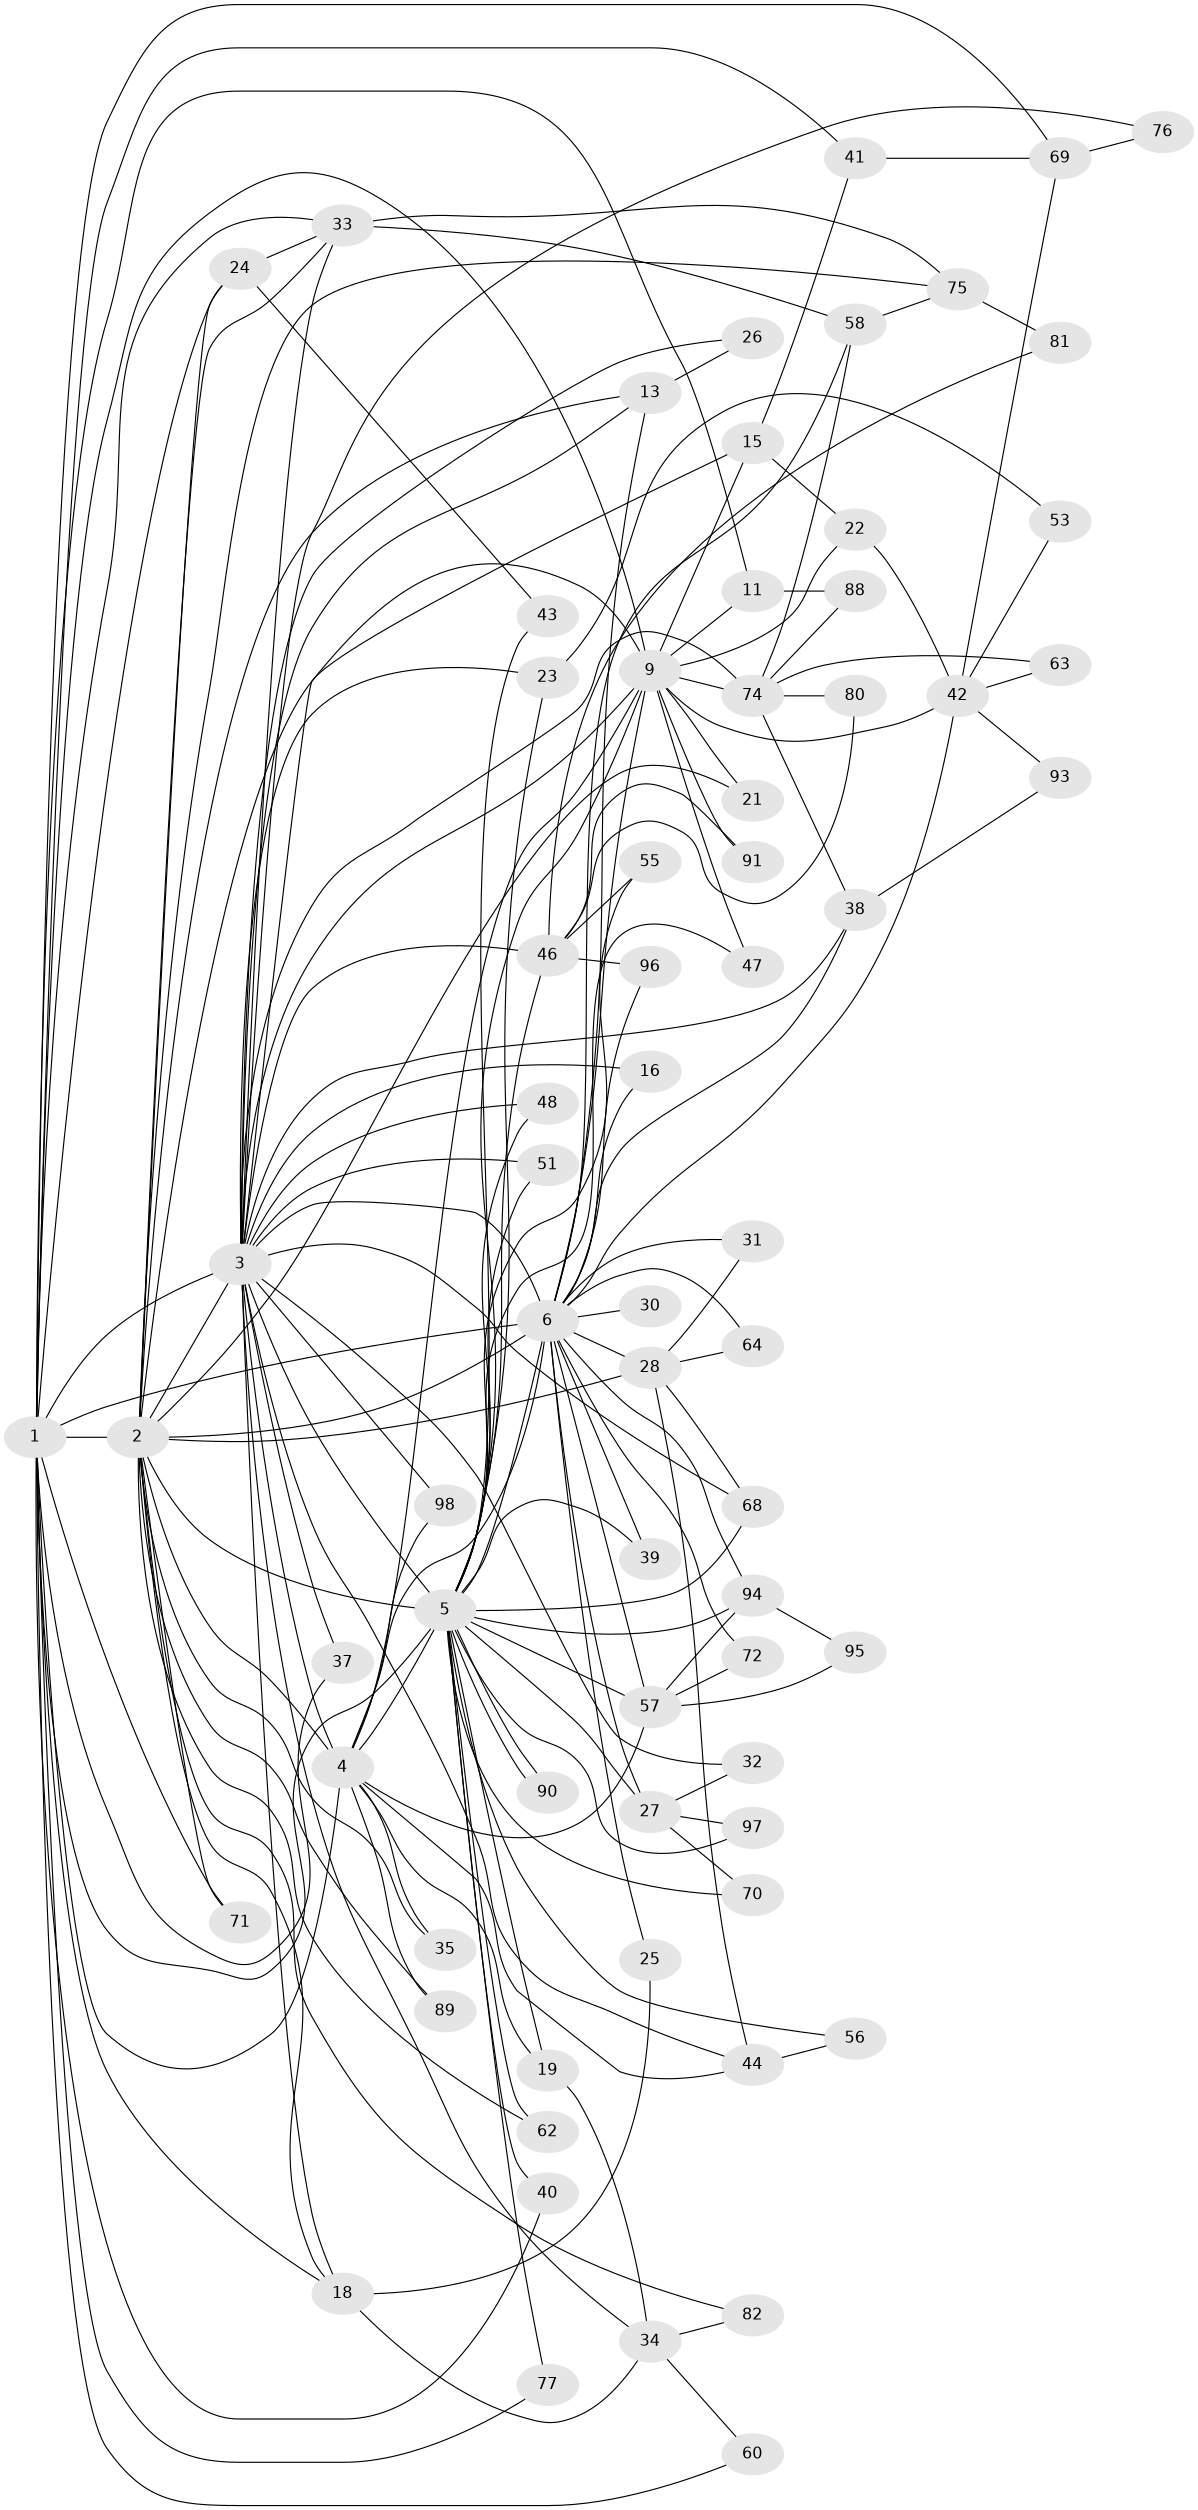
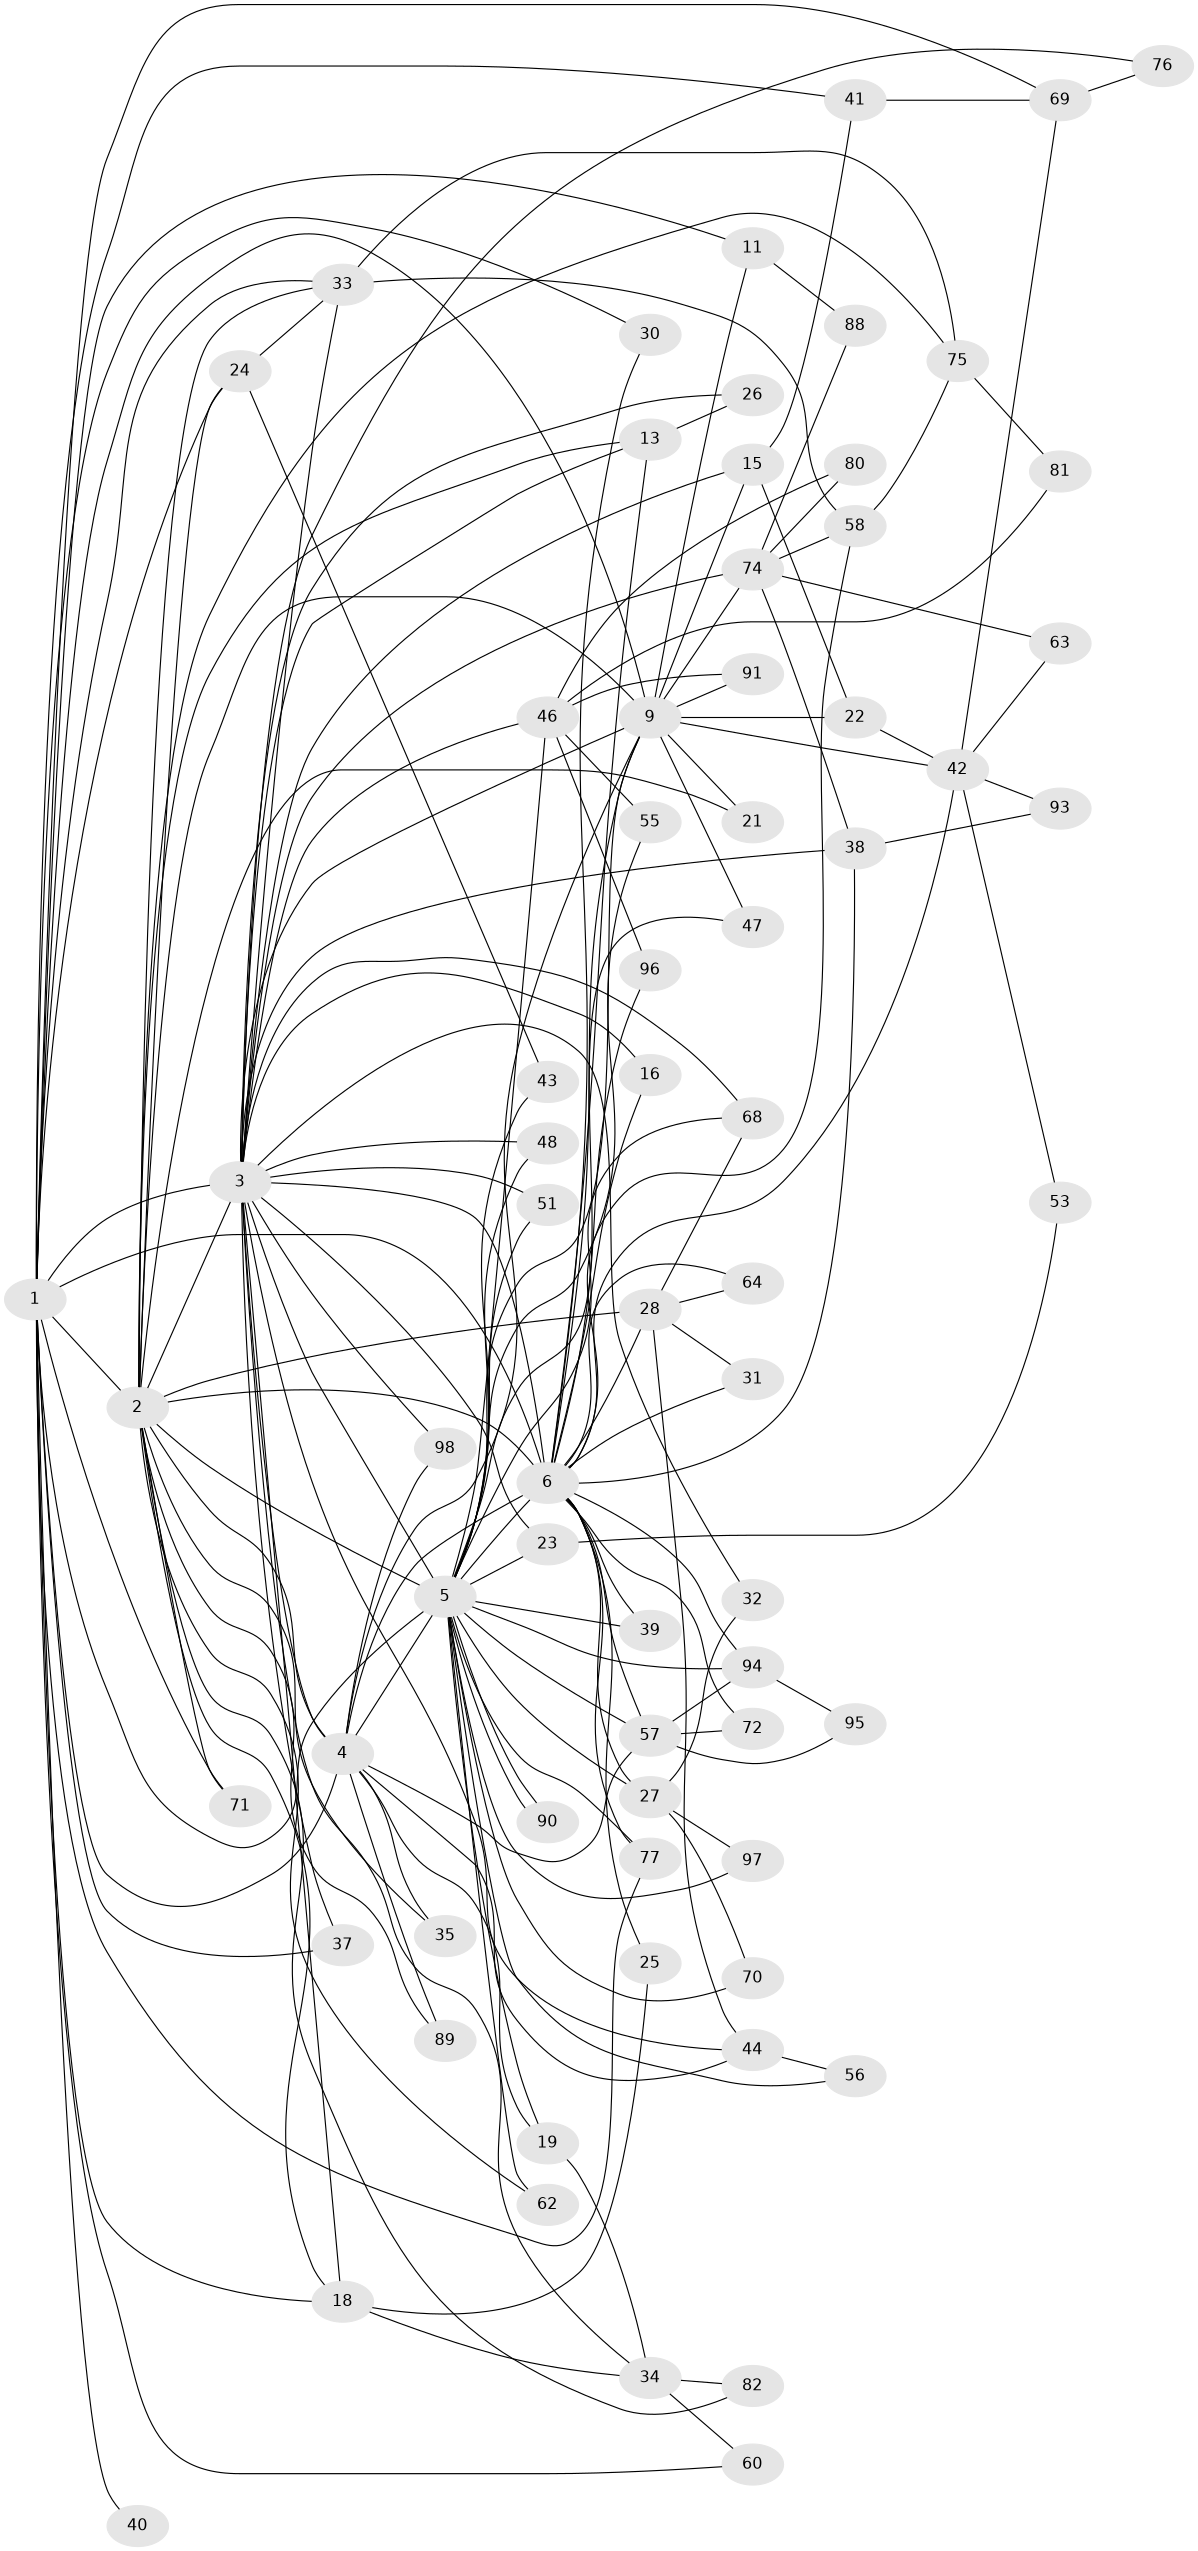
none -> (97, 408)
none -> (596, 1724)
(476, 1907) -> none
